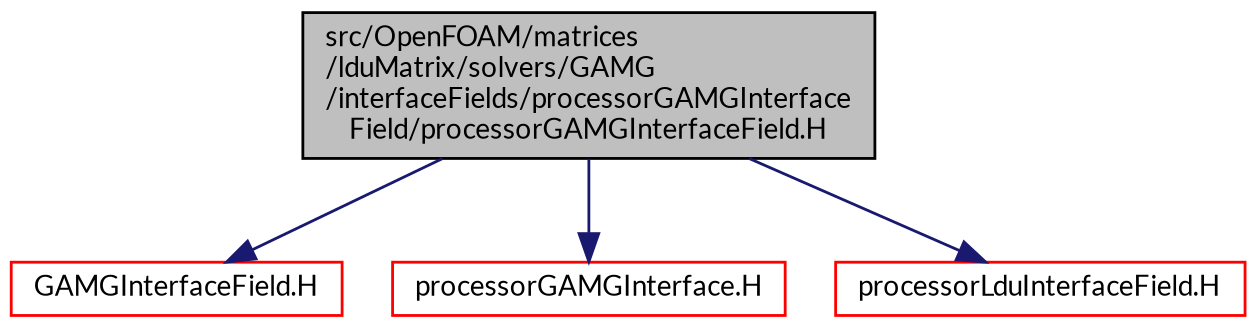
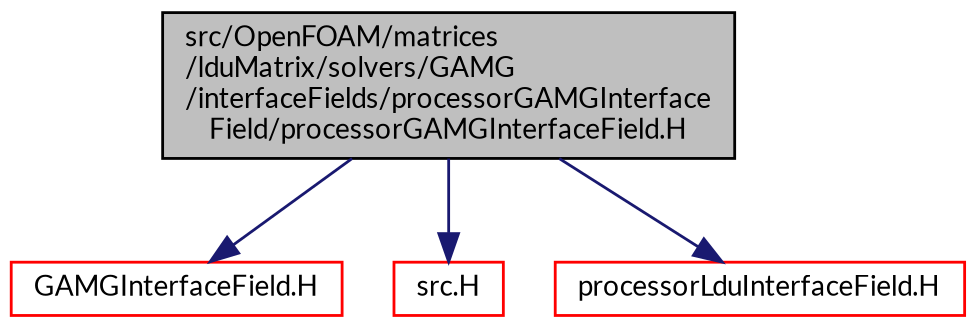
(589, 289) -> (449, 289)
